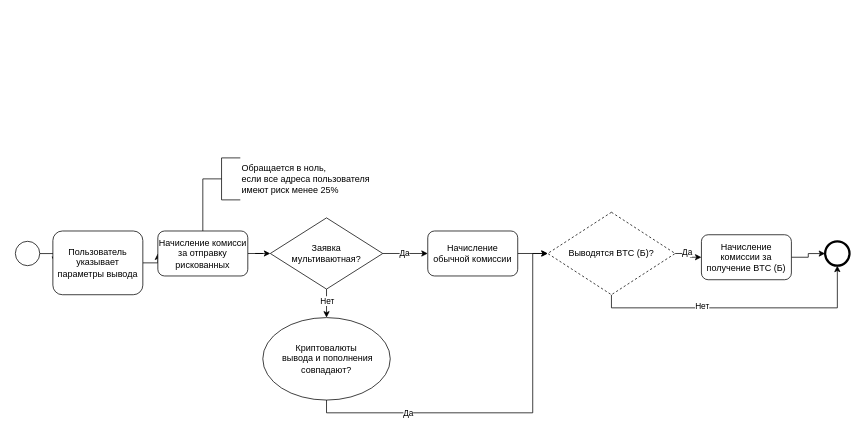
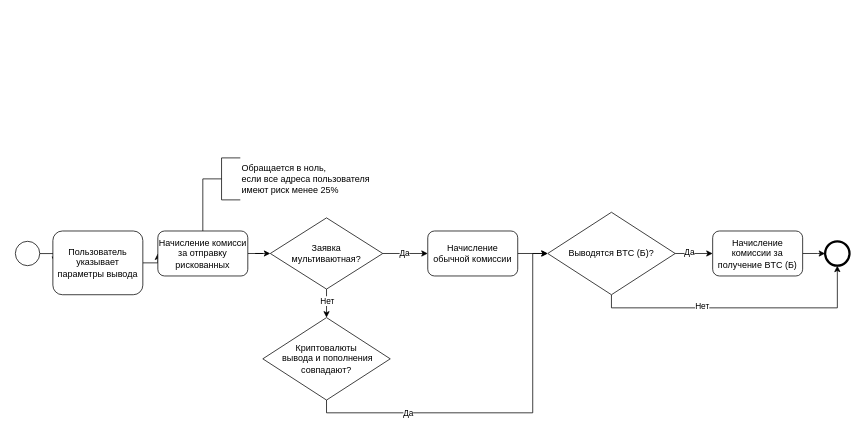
(612, 254) -> (612, 254)
(747, 257) -> (758, 254)
(327, 359) -> (327, 359)
